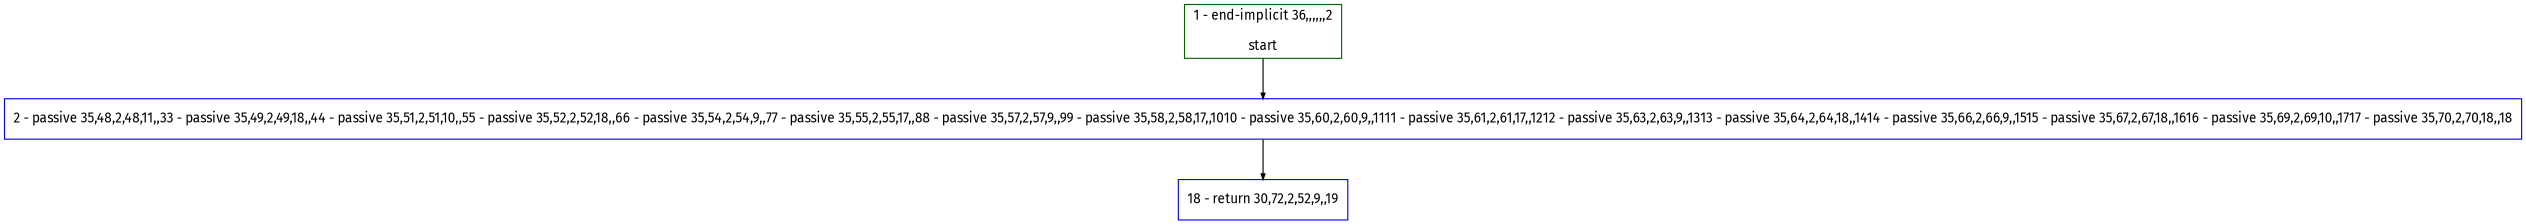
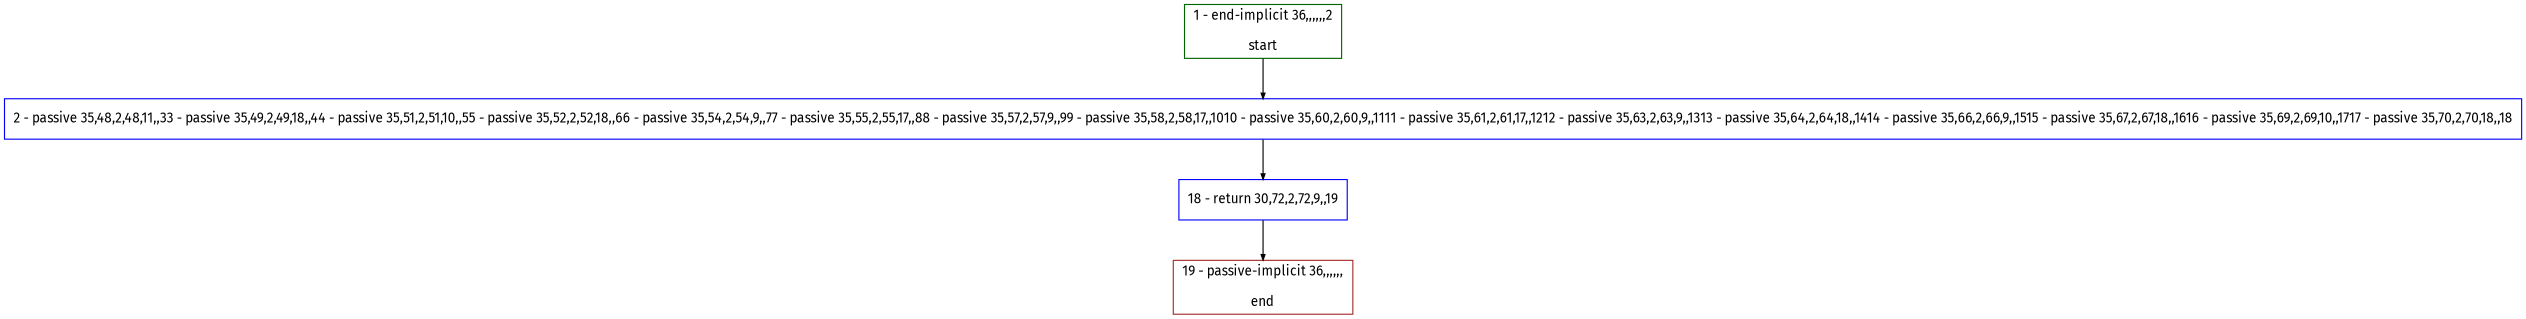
(1263, 200) -> (1263, 200)
none -> (1263, 287)
